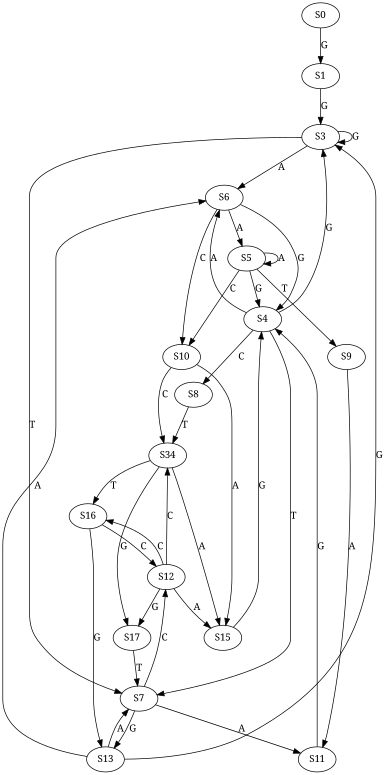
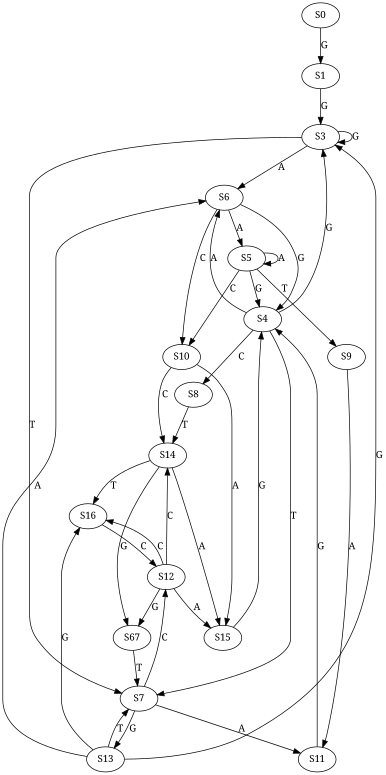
(168, 455) -> (168, 455)
(94, 635) -> (61, 646)
(132, 638) -> (132, 638)
(121, 729) -> (121, 729)
